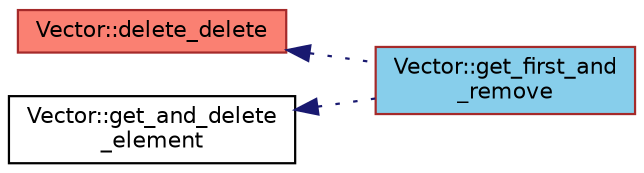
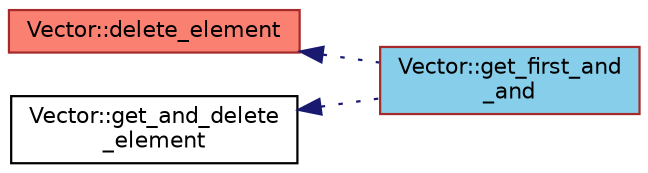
(152, 31) -> (154, 31)
(505, 80) -> (510, 80)
